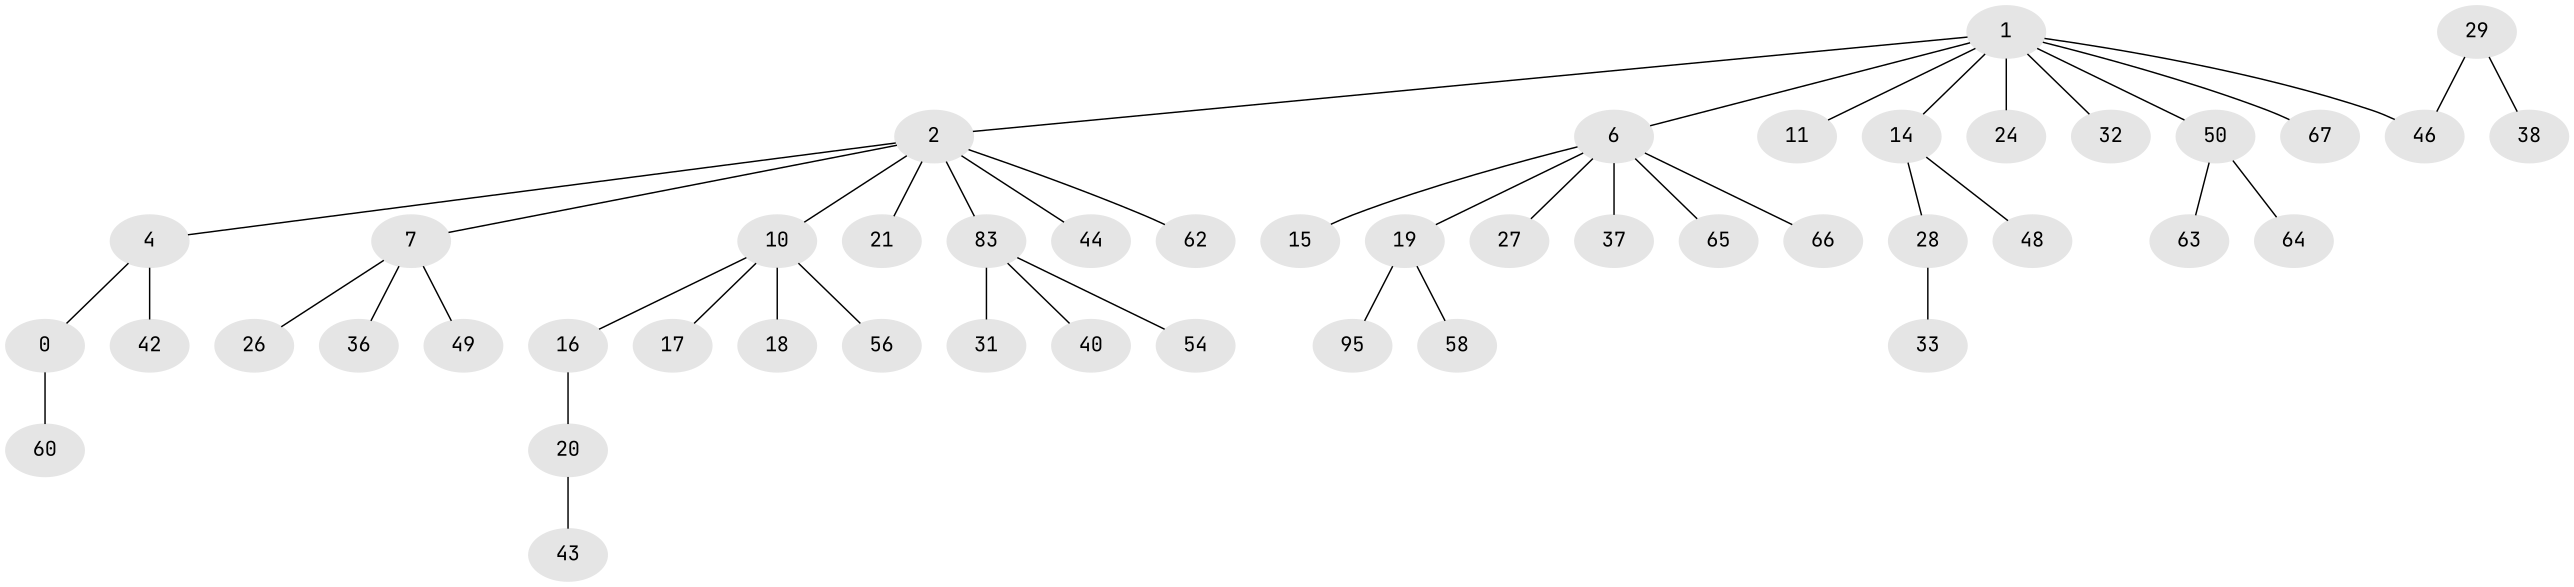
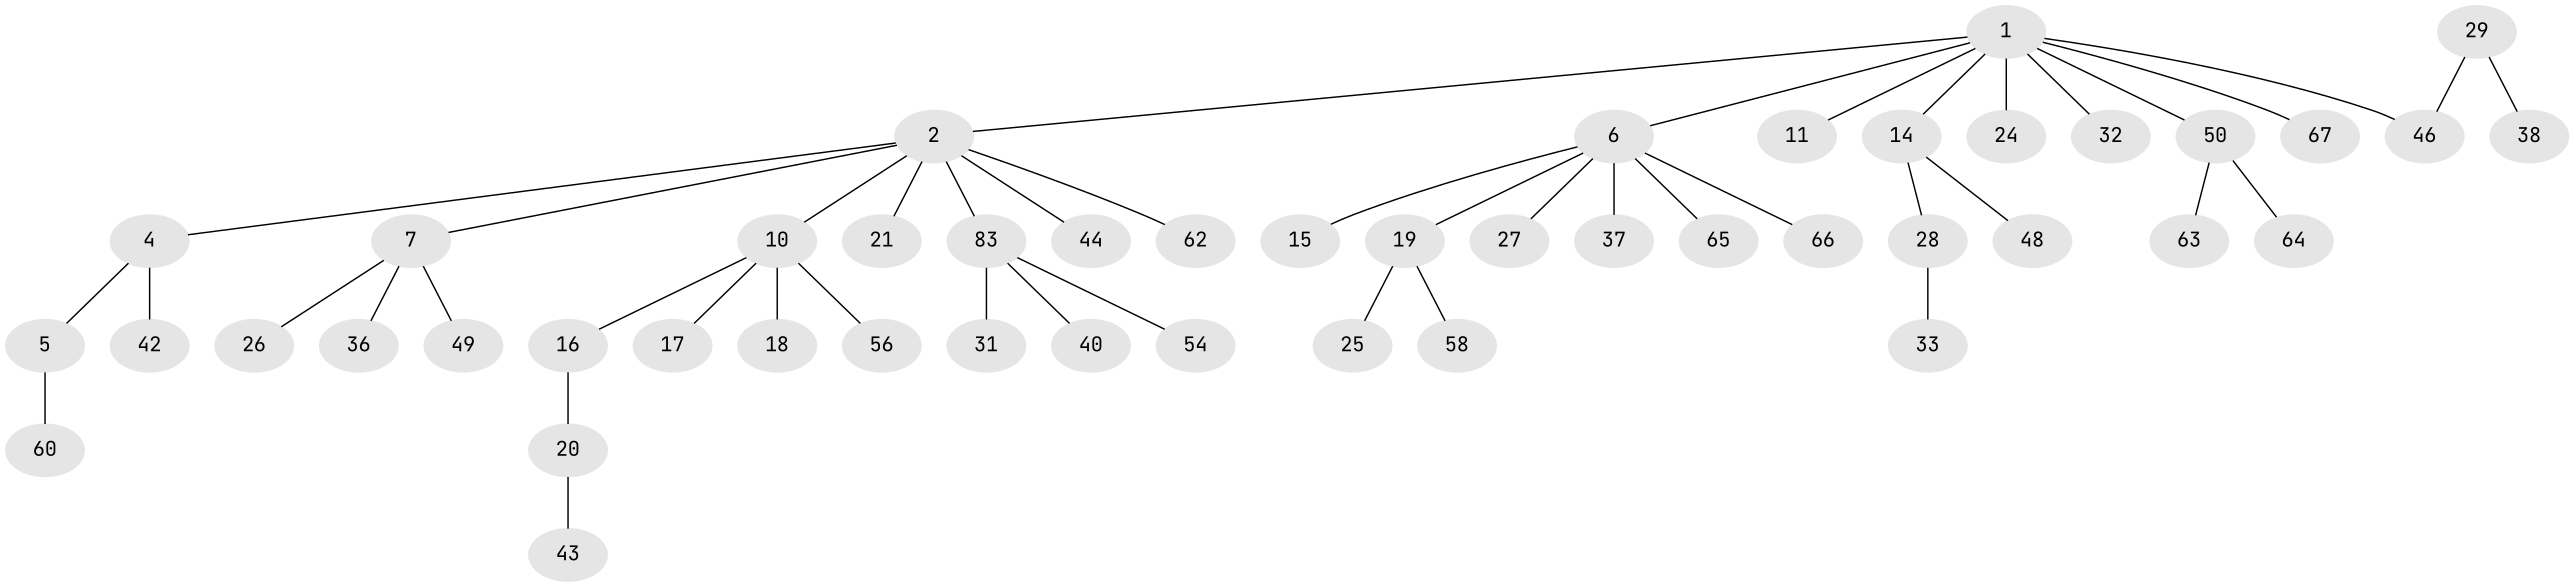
(45, 346) -> (45, 346)
(1353, 346) -> (1353, 346)
